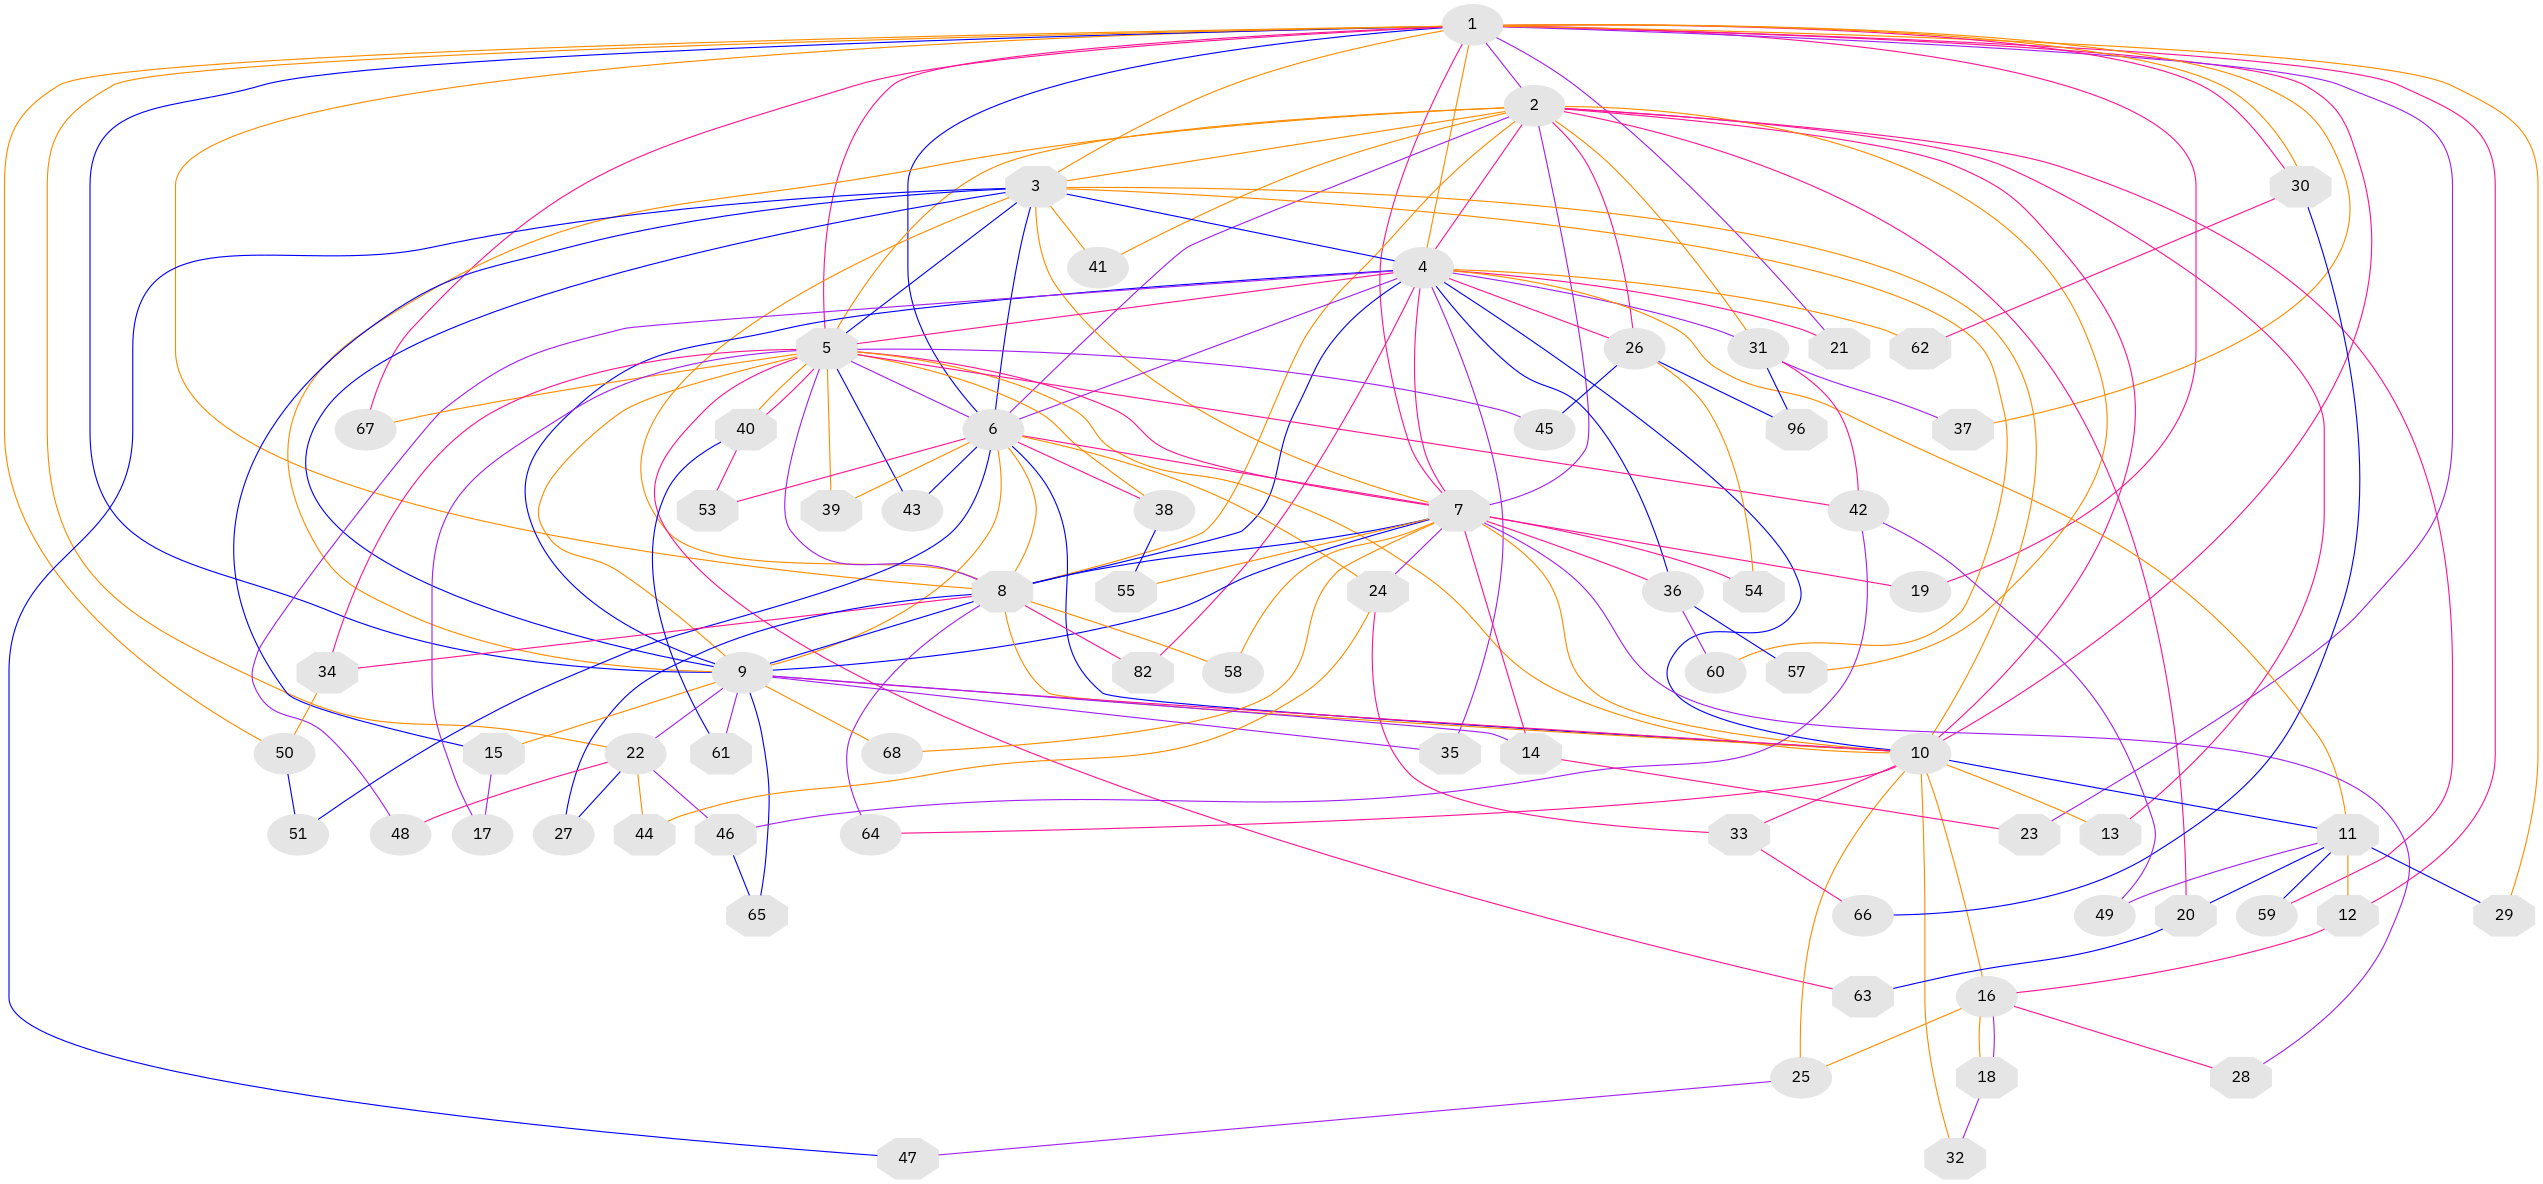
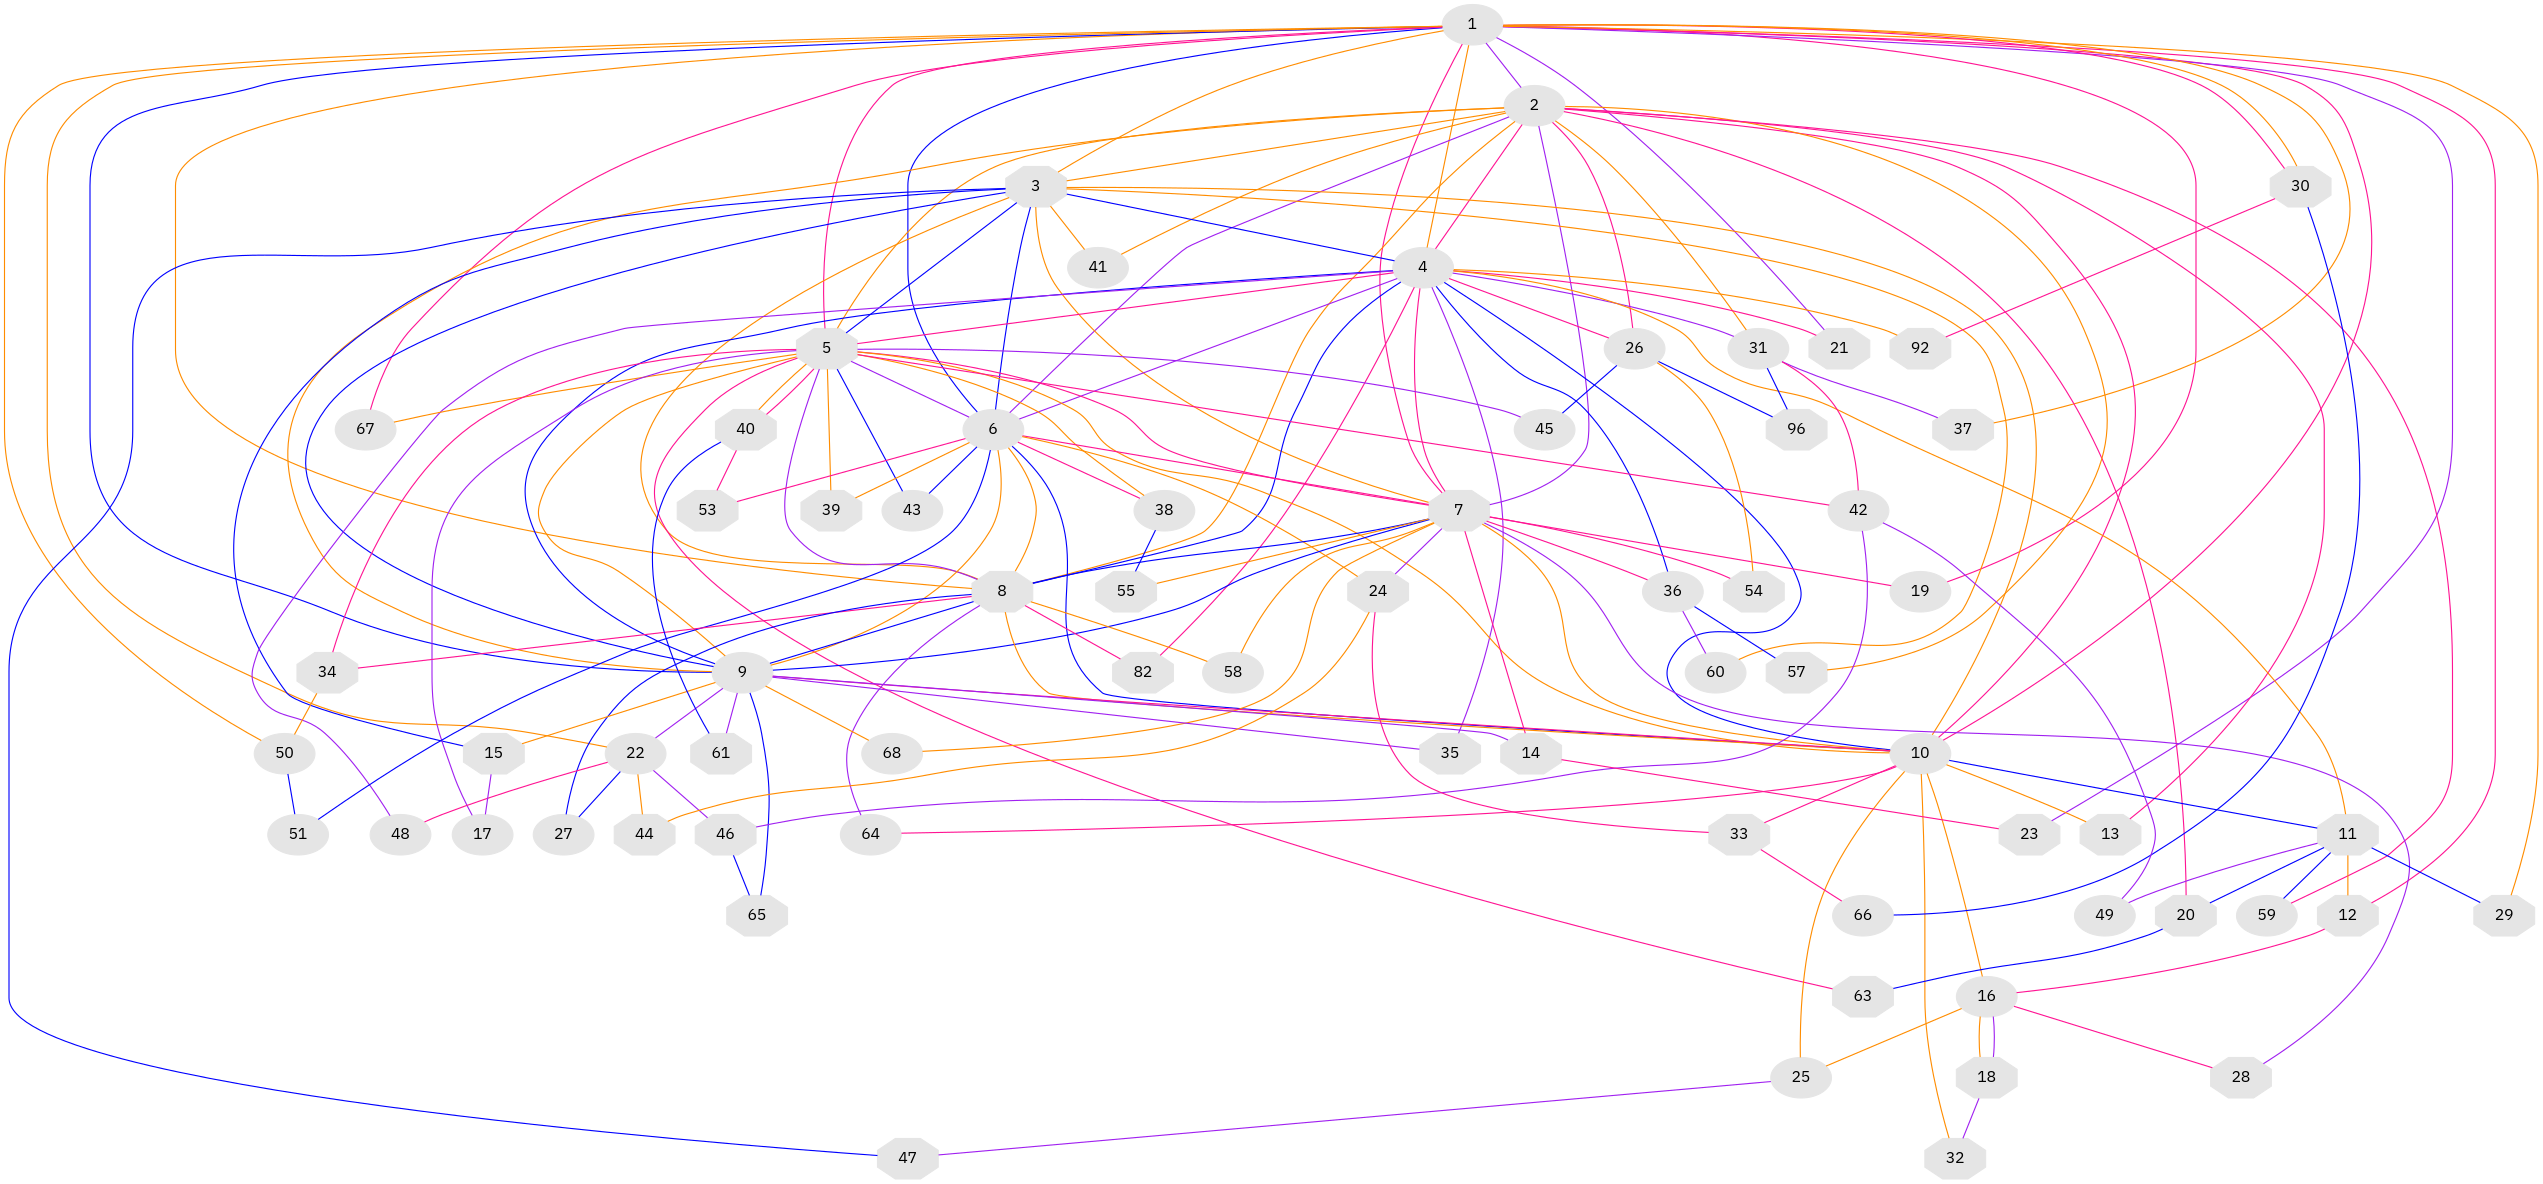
(1920, 349) -> (1920, 349)
